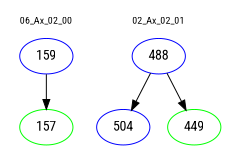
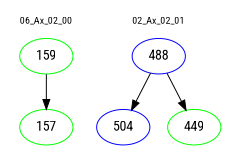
(46, 56) -> (46, 56)
